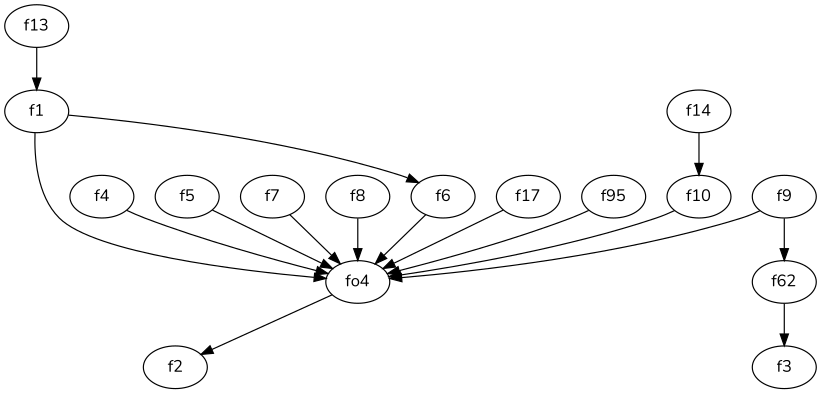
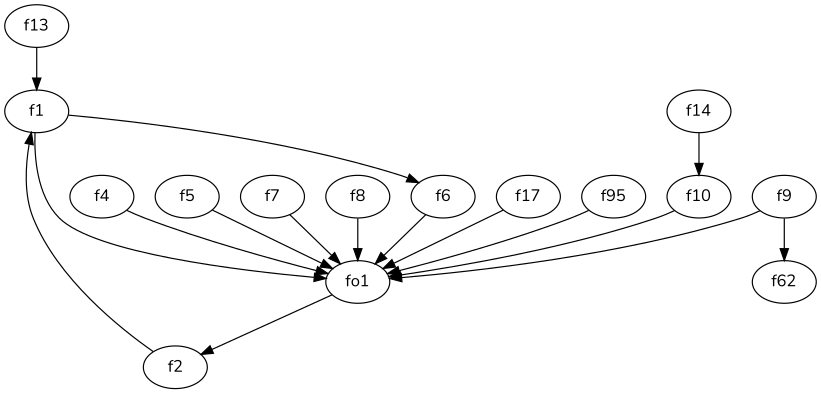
none -> (60, 264)
(358, 282) -> (358, 282)
(784, 367) -> none
